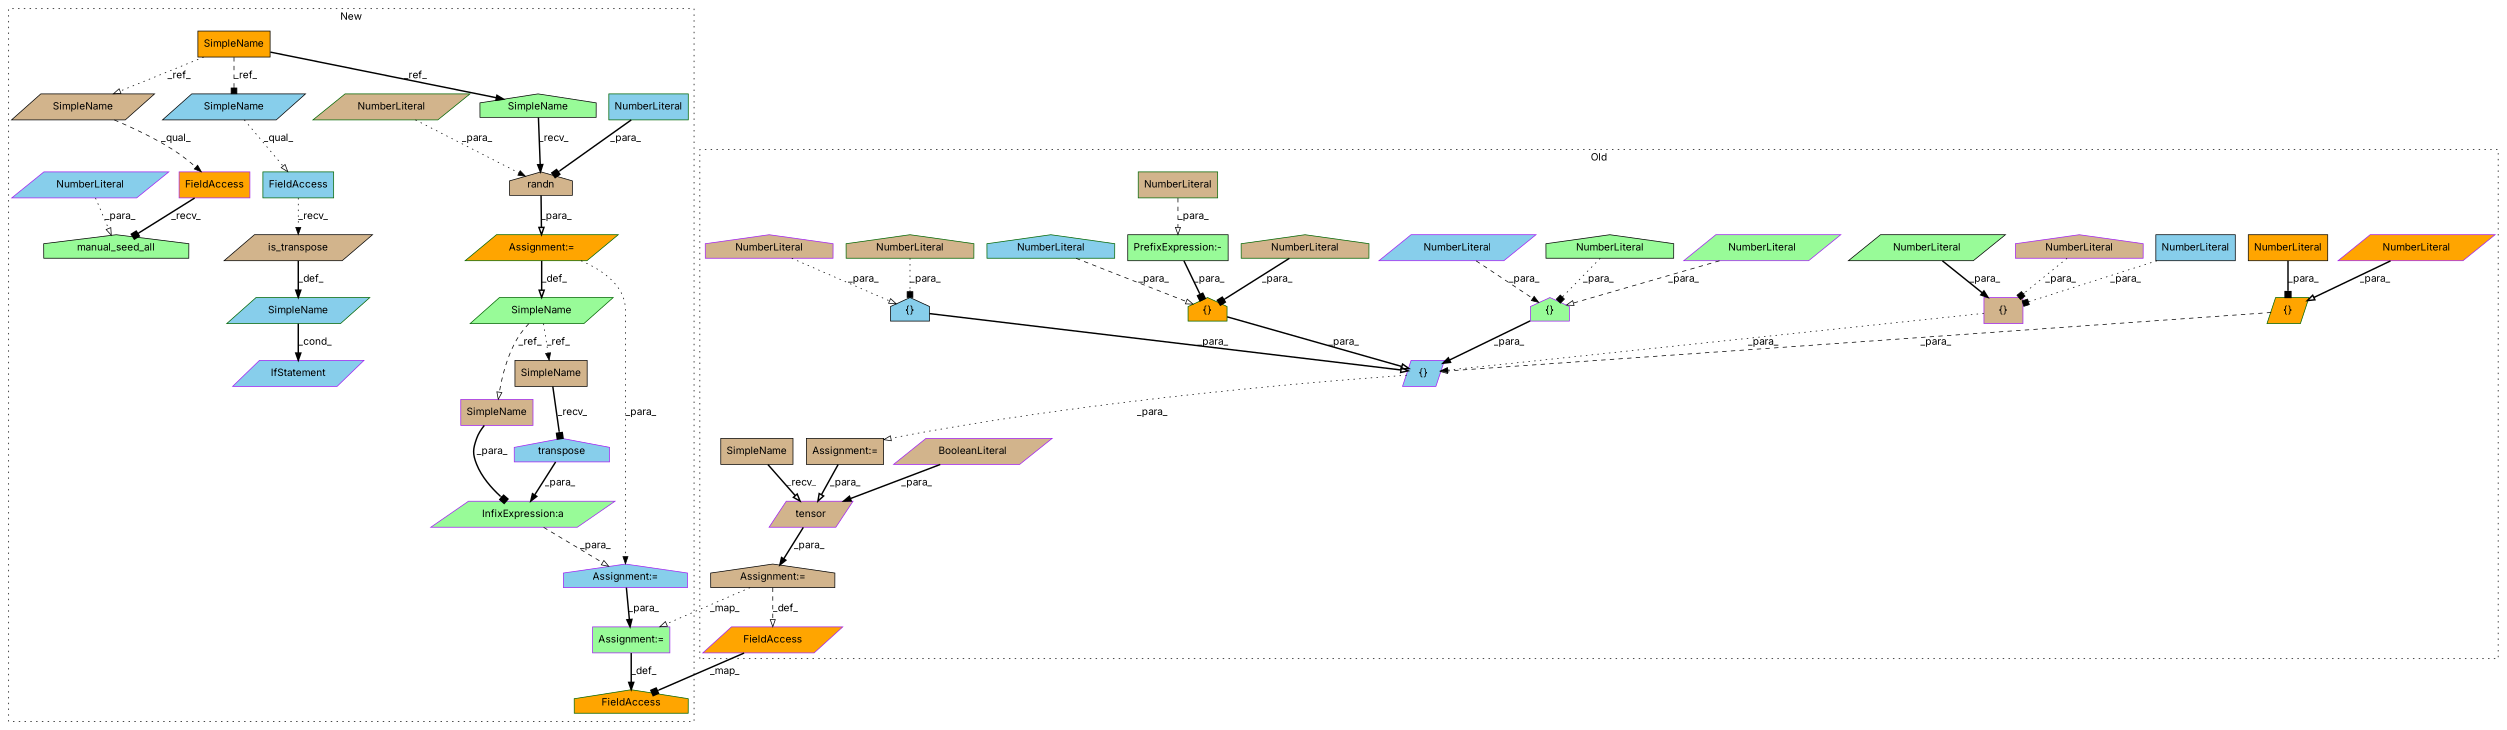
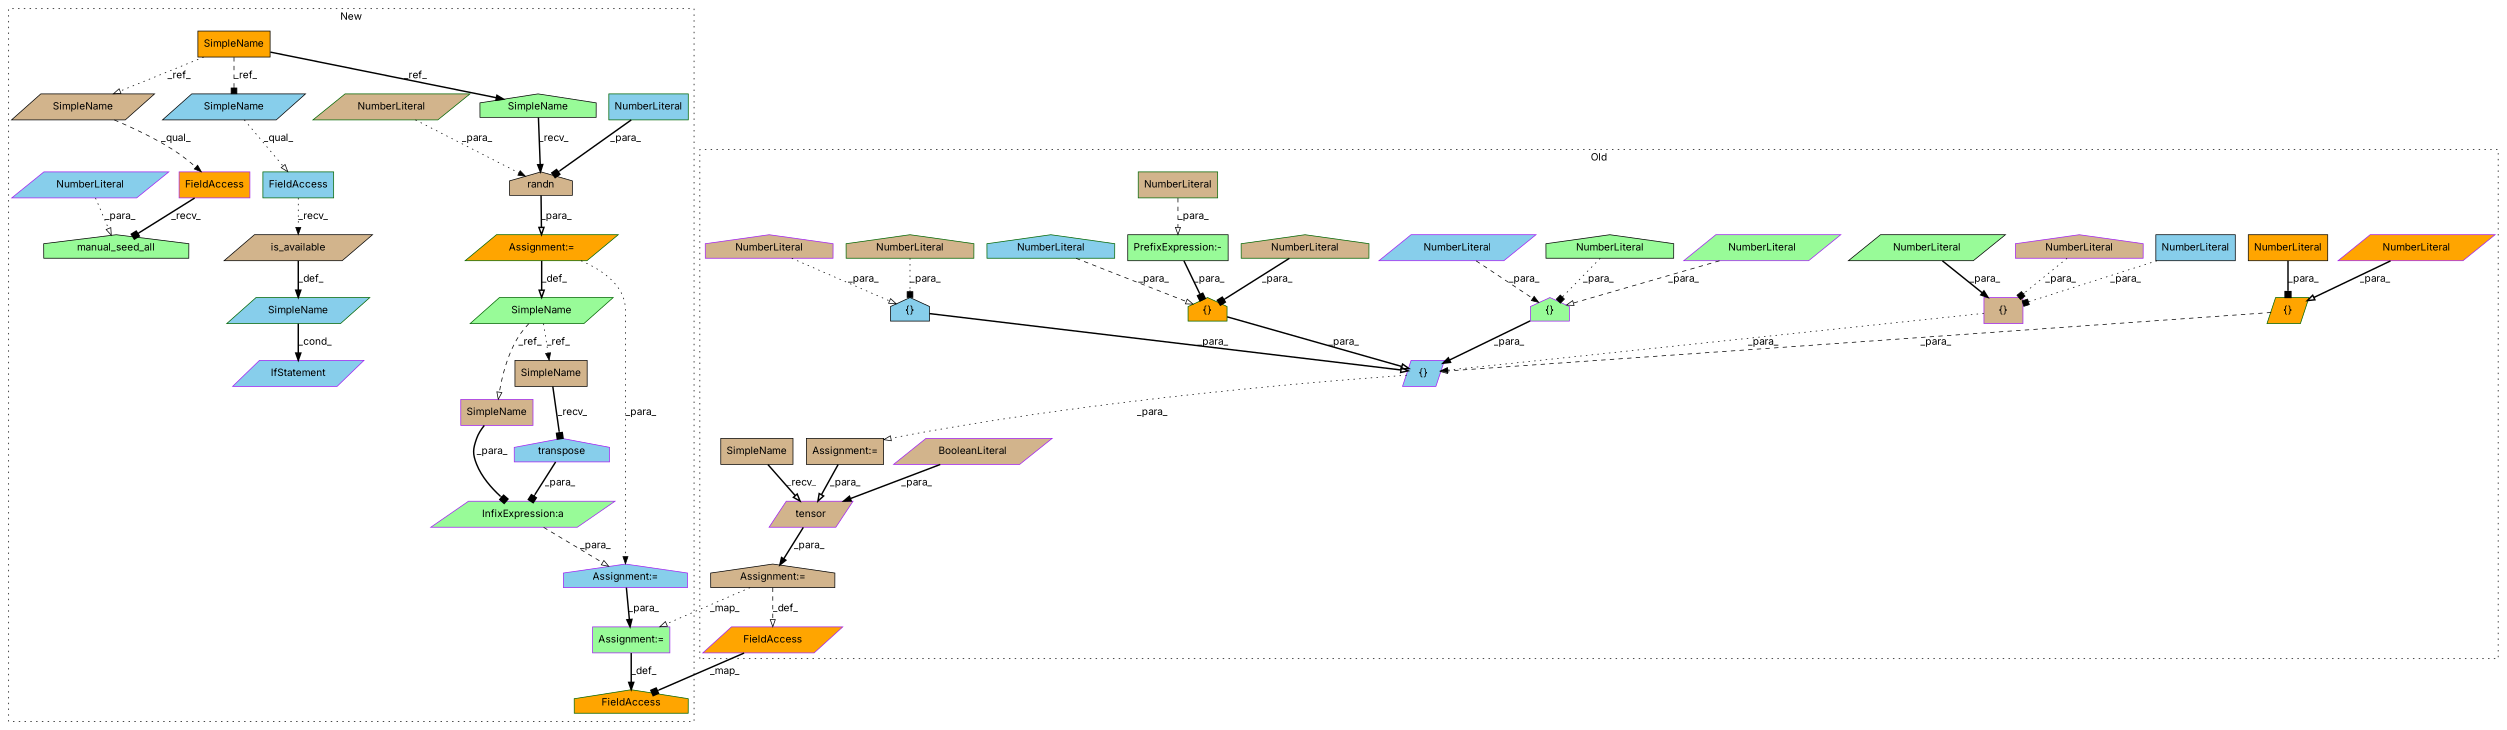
(298, 248) -> (298, 248)
(545, 478) -> (545, 478)
